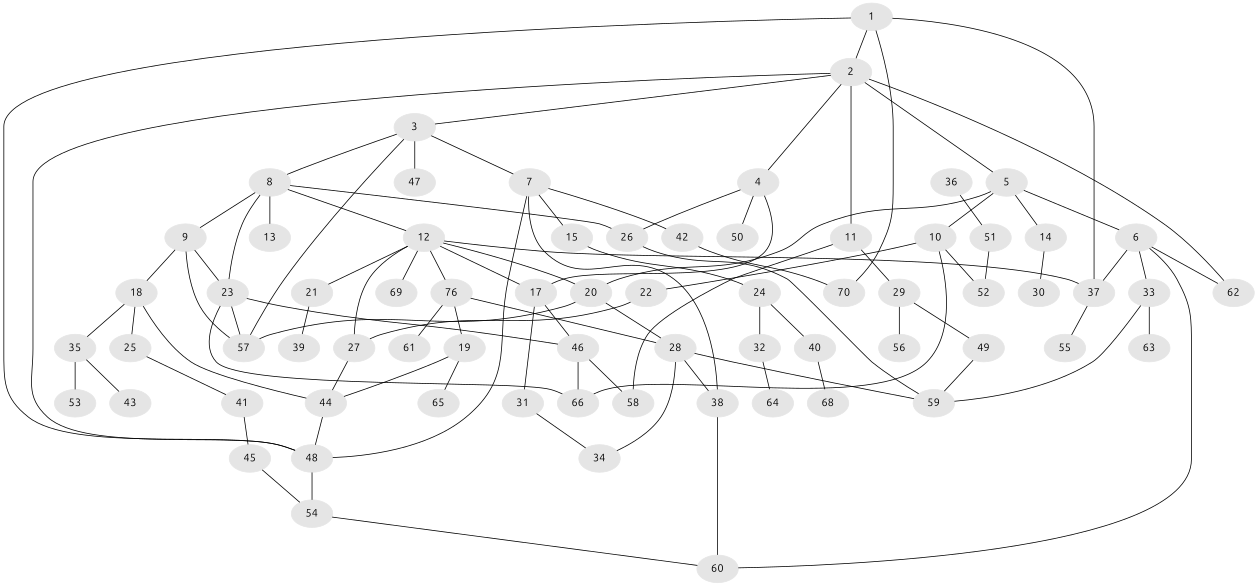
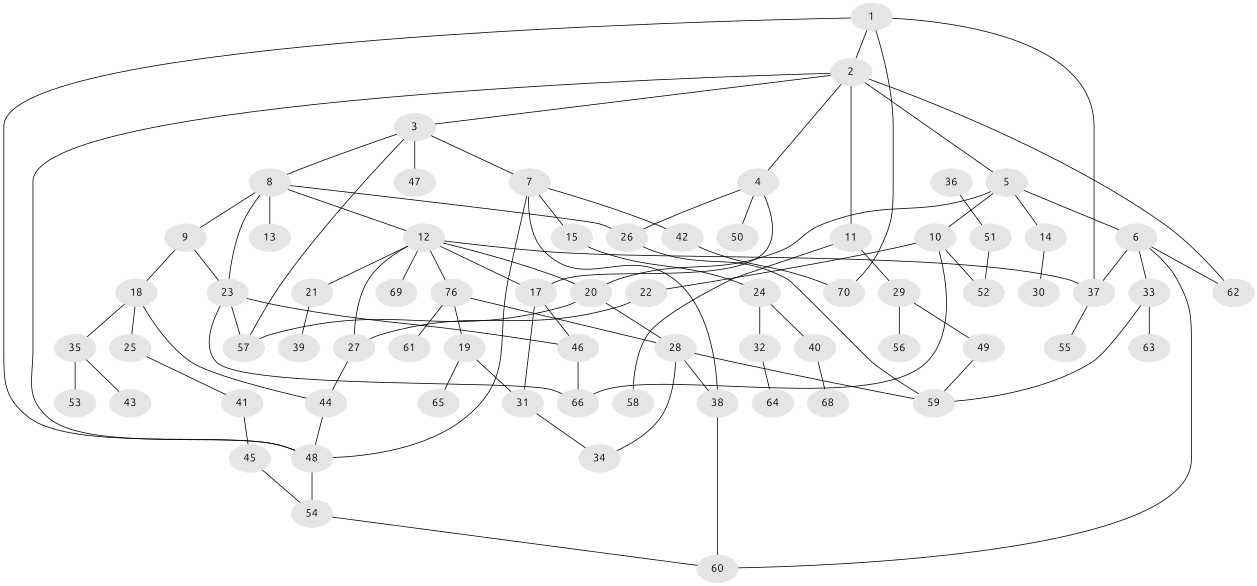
(197, 300) -> none
(606, 376) -> none
(397, 378) -> (491, 373)
